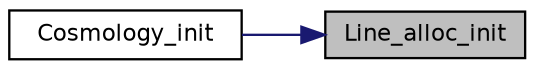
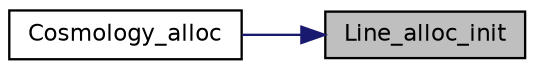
(125, 35) -> (125, 35)
